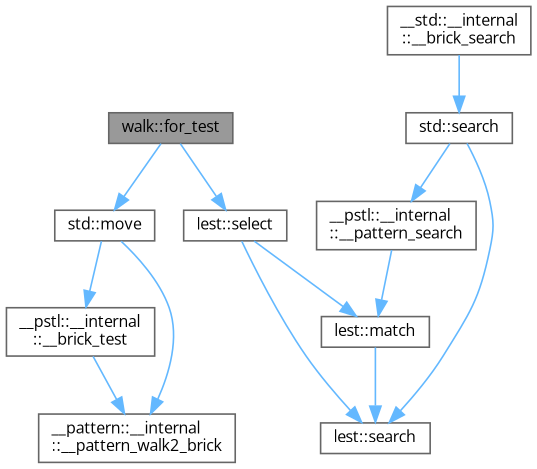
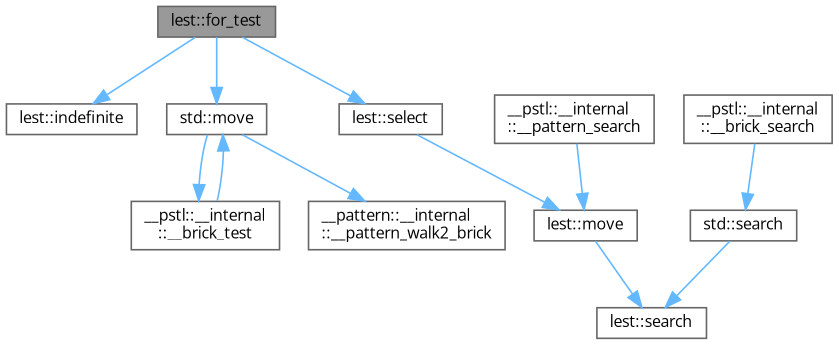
(459, 31) -> (758, 119)
none -> (72, 119)
(171, 128) -> (217, 22)
(435, 166) -> none
(289, 330) -> none
(375, 332) -> (586, 226)
(105, 378) -> (222, 176)
